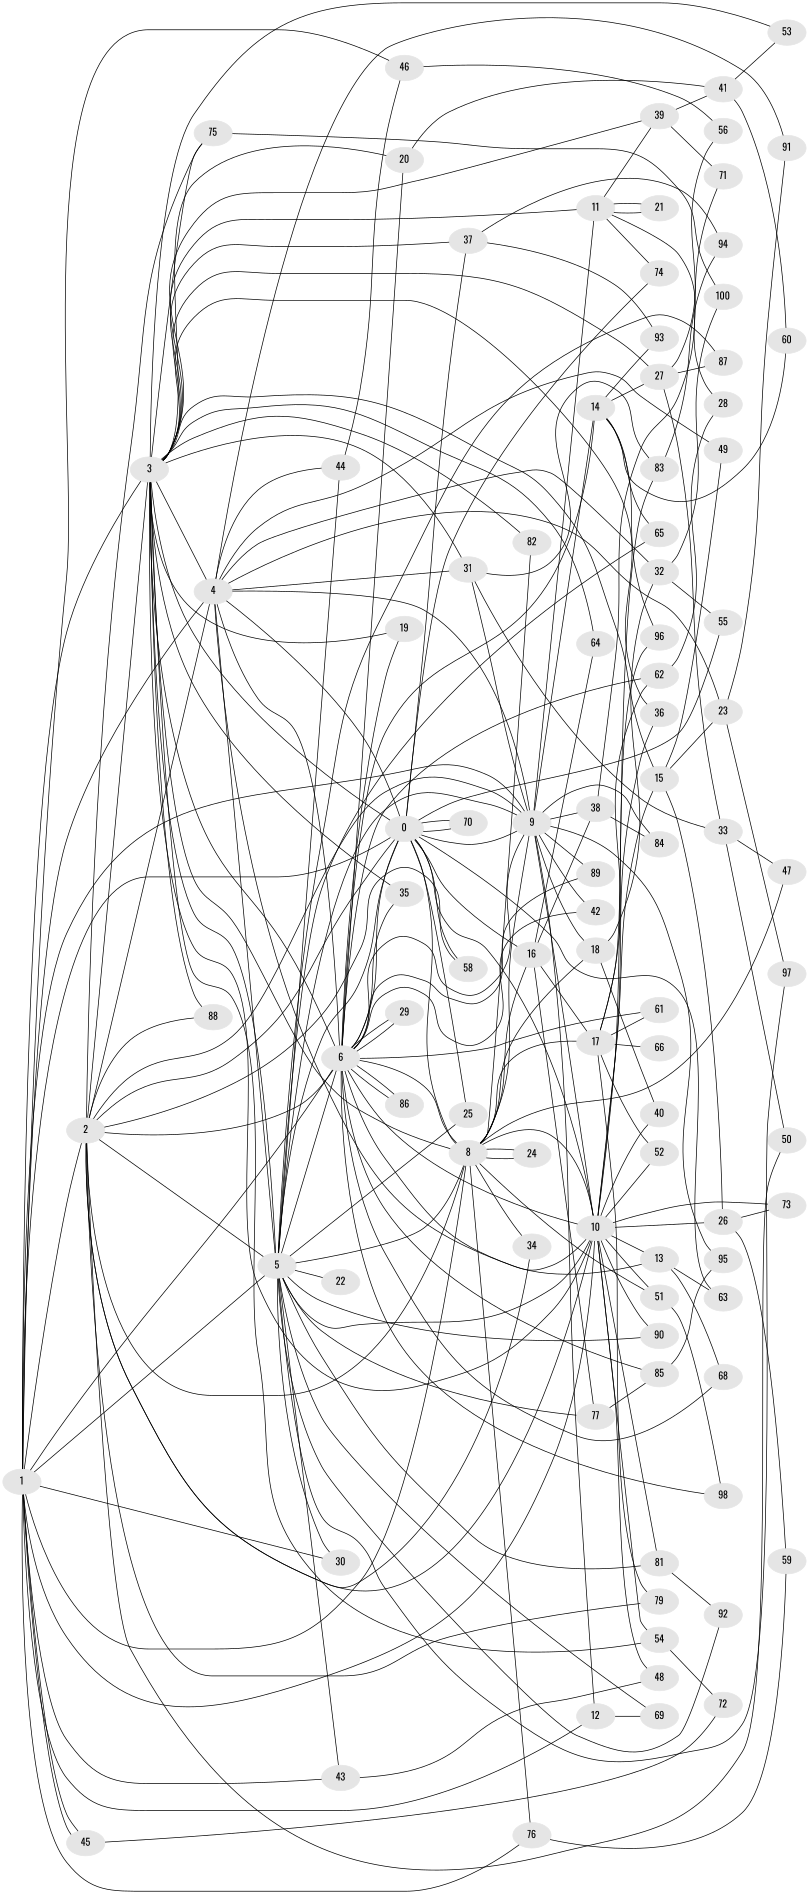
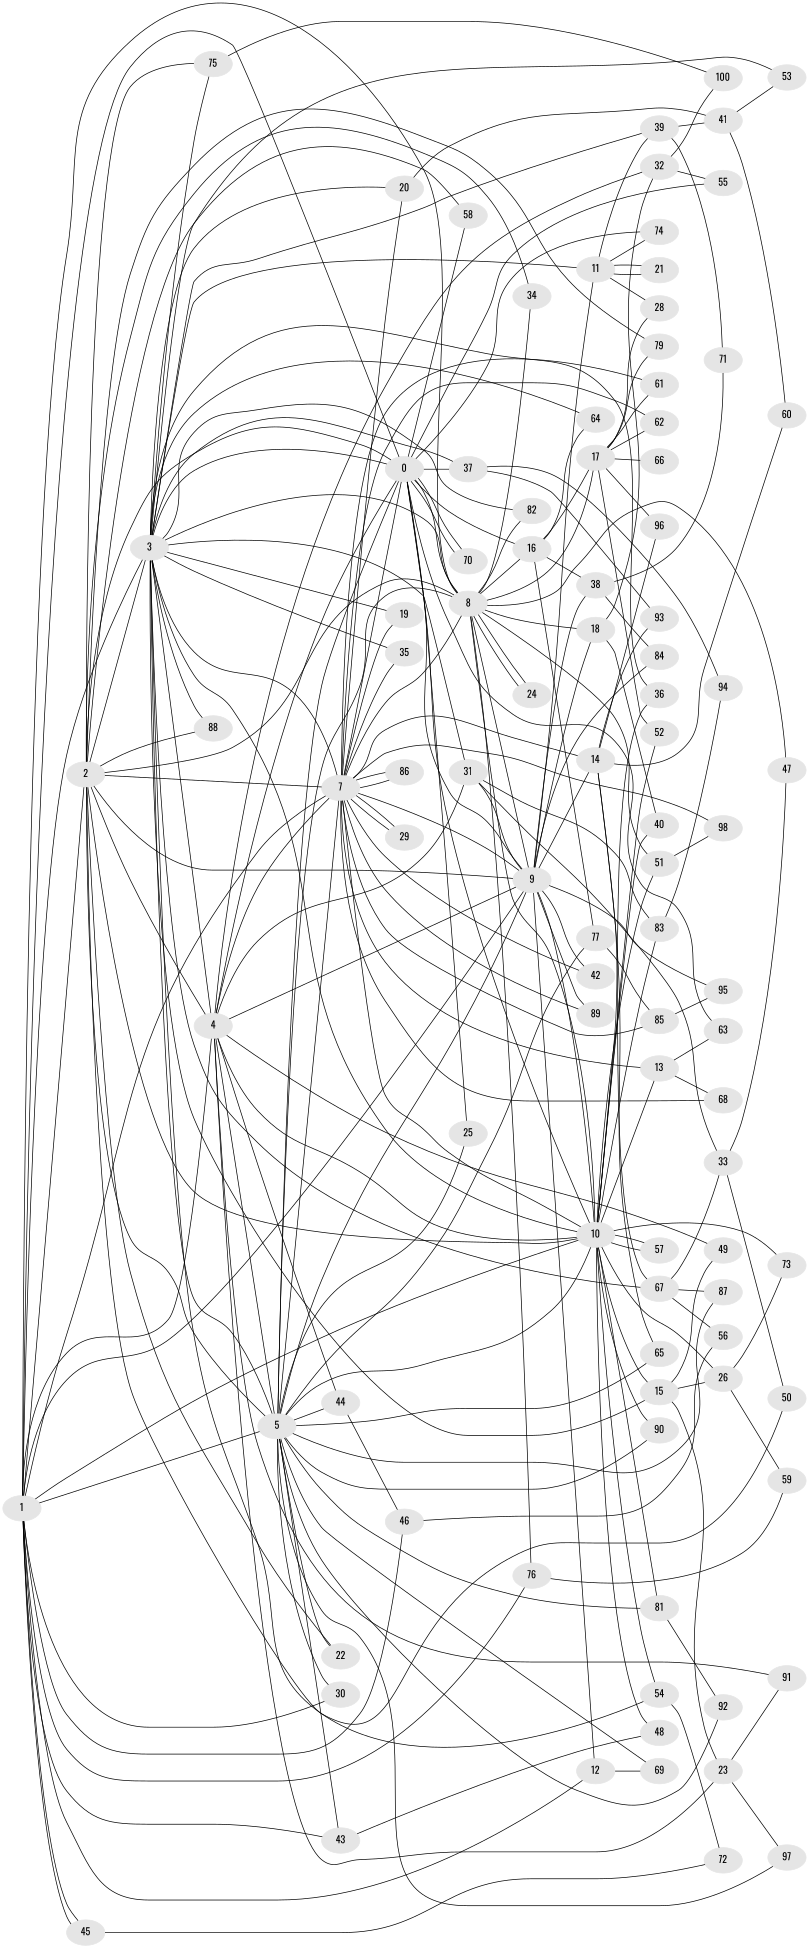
(659, 377) -> (659, 1289)
(691, 496) -> (628, 383)
(341, 1058) -> (341, 788)
none -> (124, 1243)
none -> (659, 1250)
